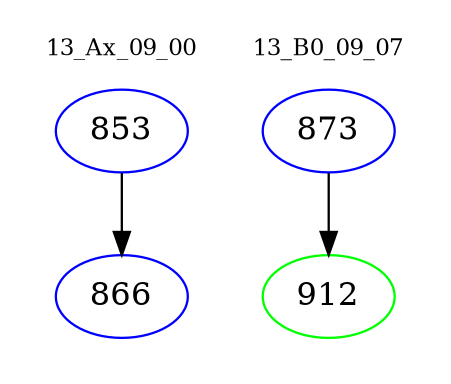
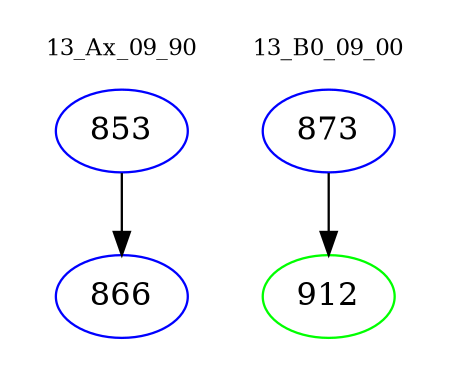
(122, 49) -> (122, 49)
(329, 49) -> (329, 49)
